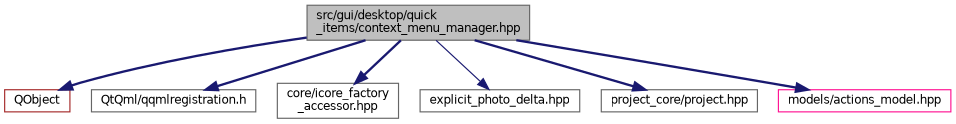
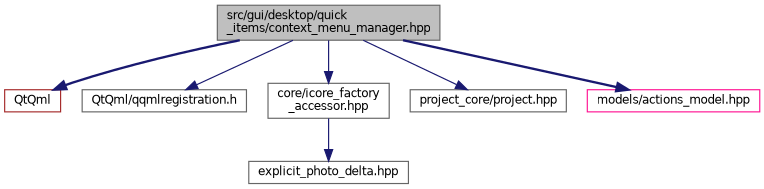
(382, 58) -> (329, 56)
(458, 61) -> (329, 134)
(291, 63) -> (245, 63)
(554, 63) -> (410, 62)
(37, 101) -> (33, 101)
